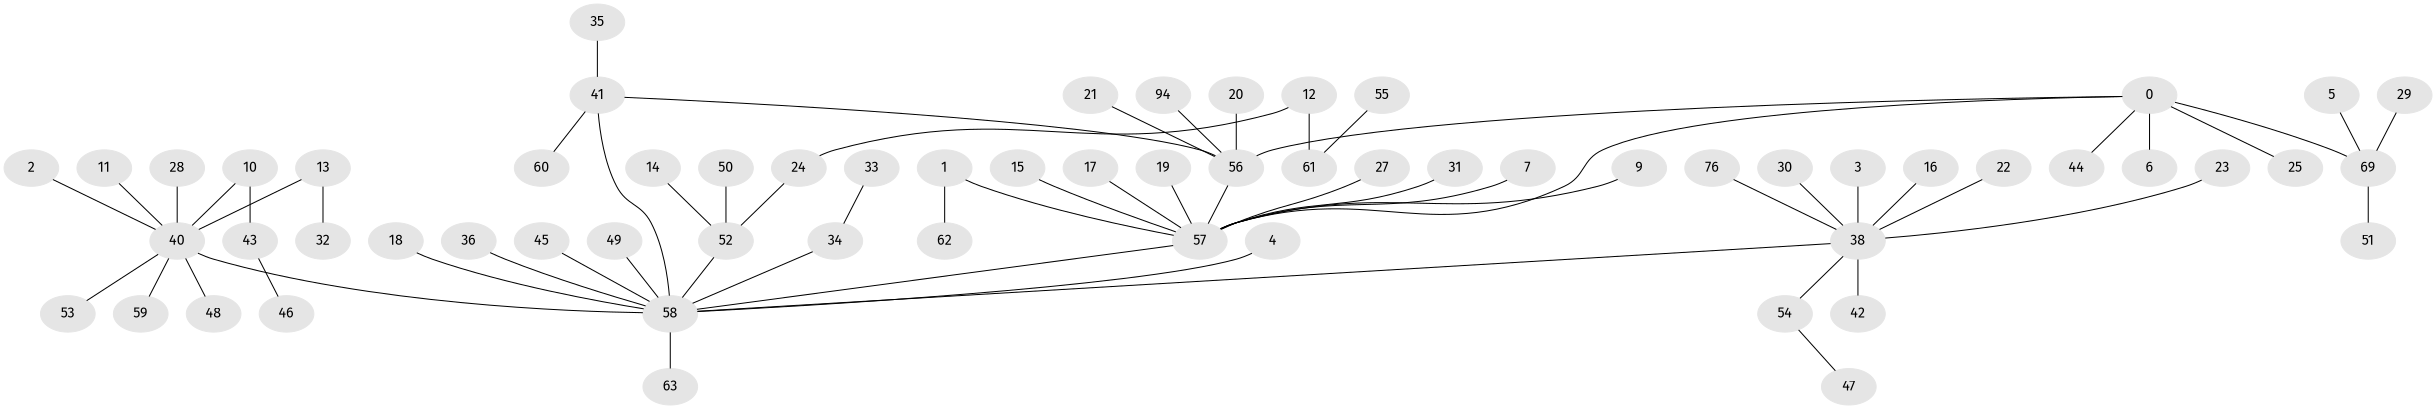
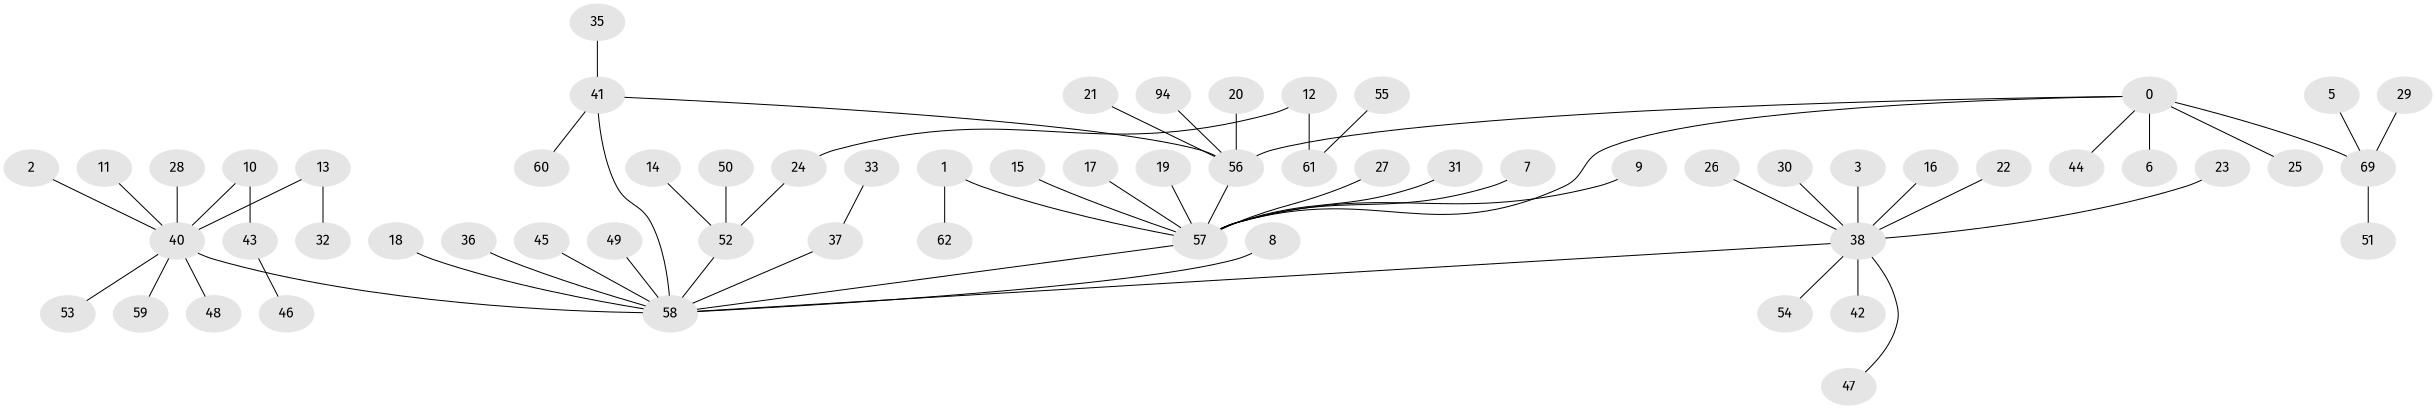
(1712, 168) -> (1712, 168)
(835, 241) -> (835, 241)
(1273, 241) -> (1273, 241)
(1817, 350) -> (1898, 316)
(670, 387) -> none
